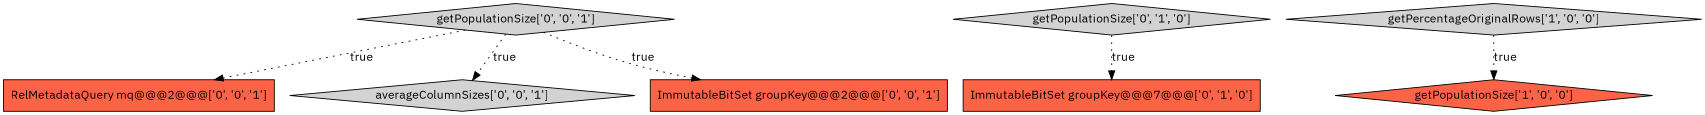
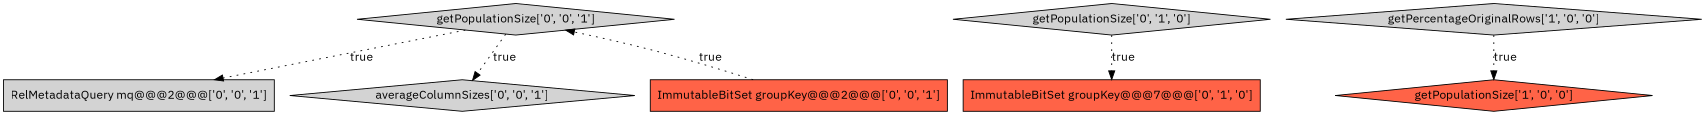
(616, 59) -> (664, 53)
(139, 96) -> (139, 96)
